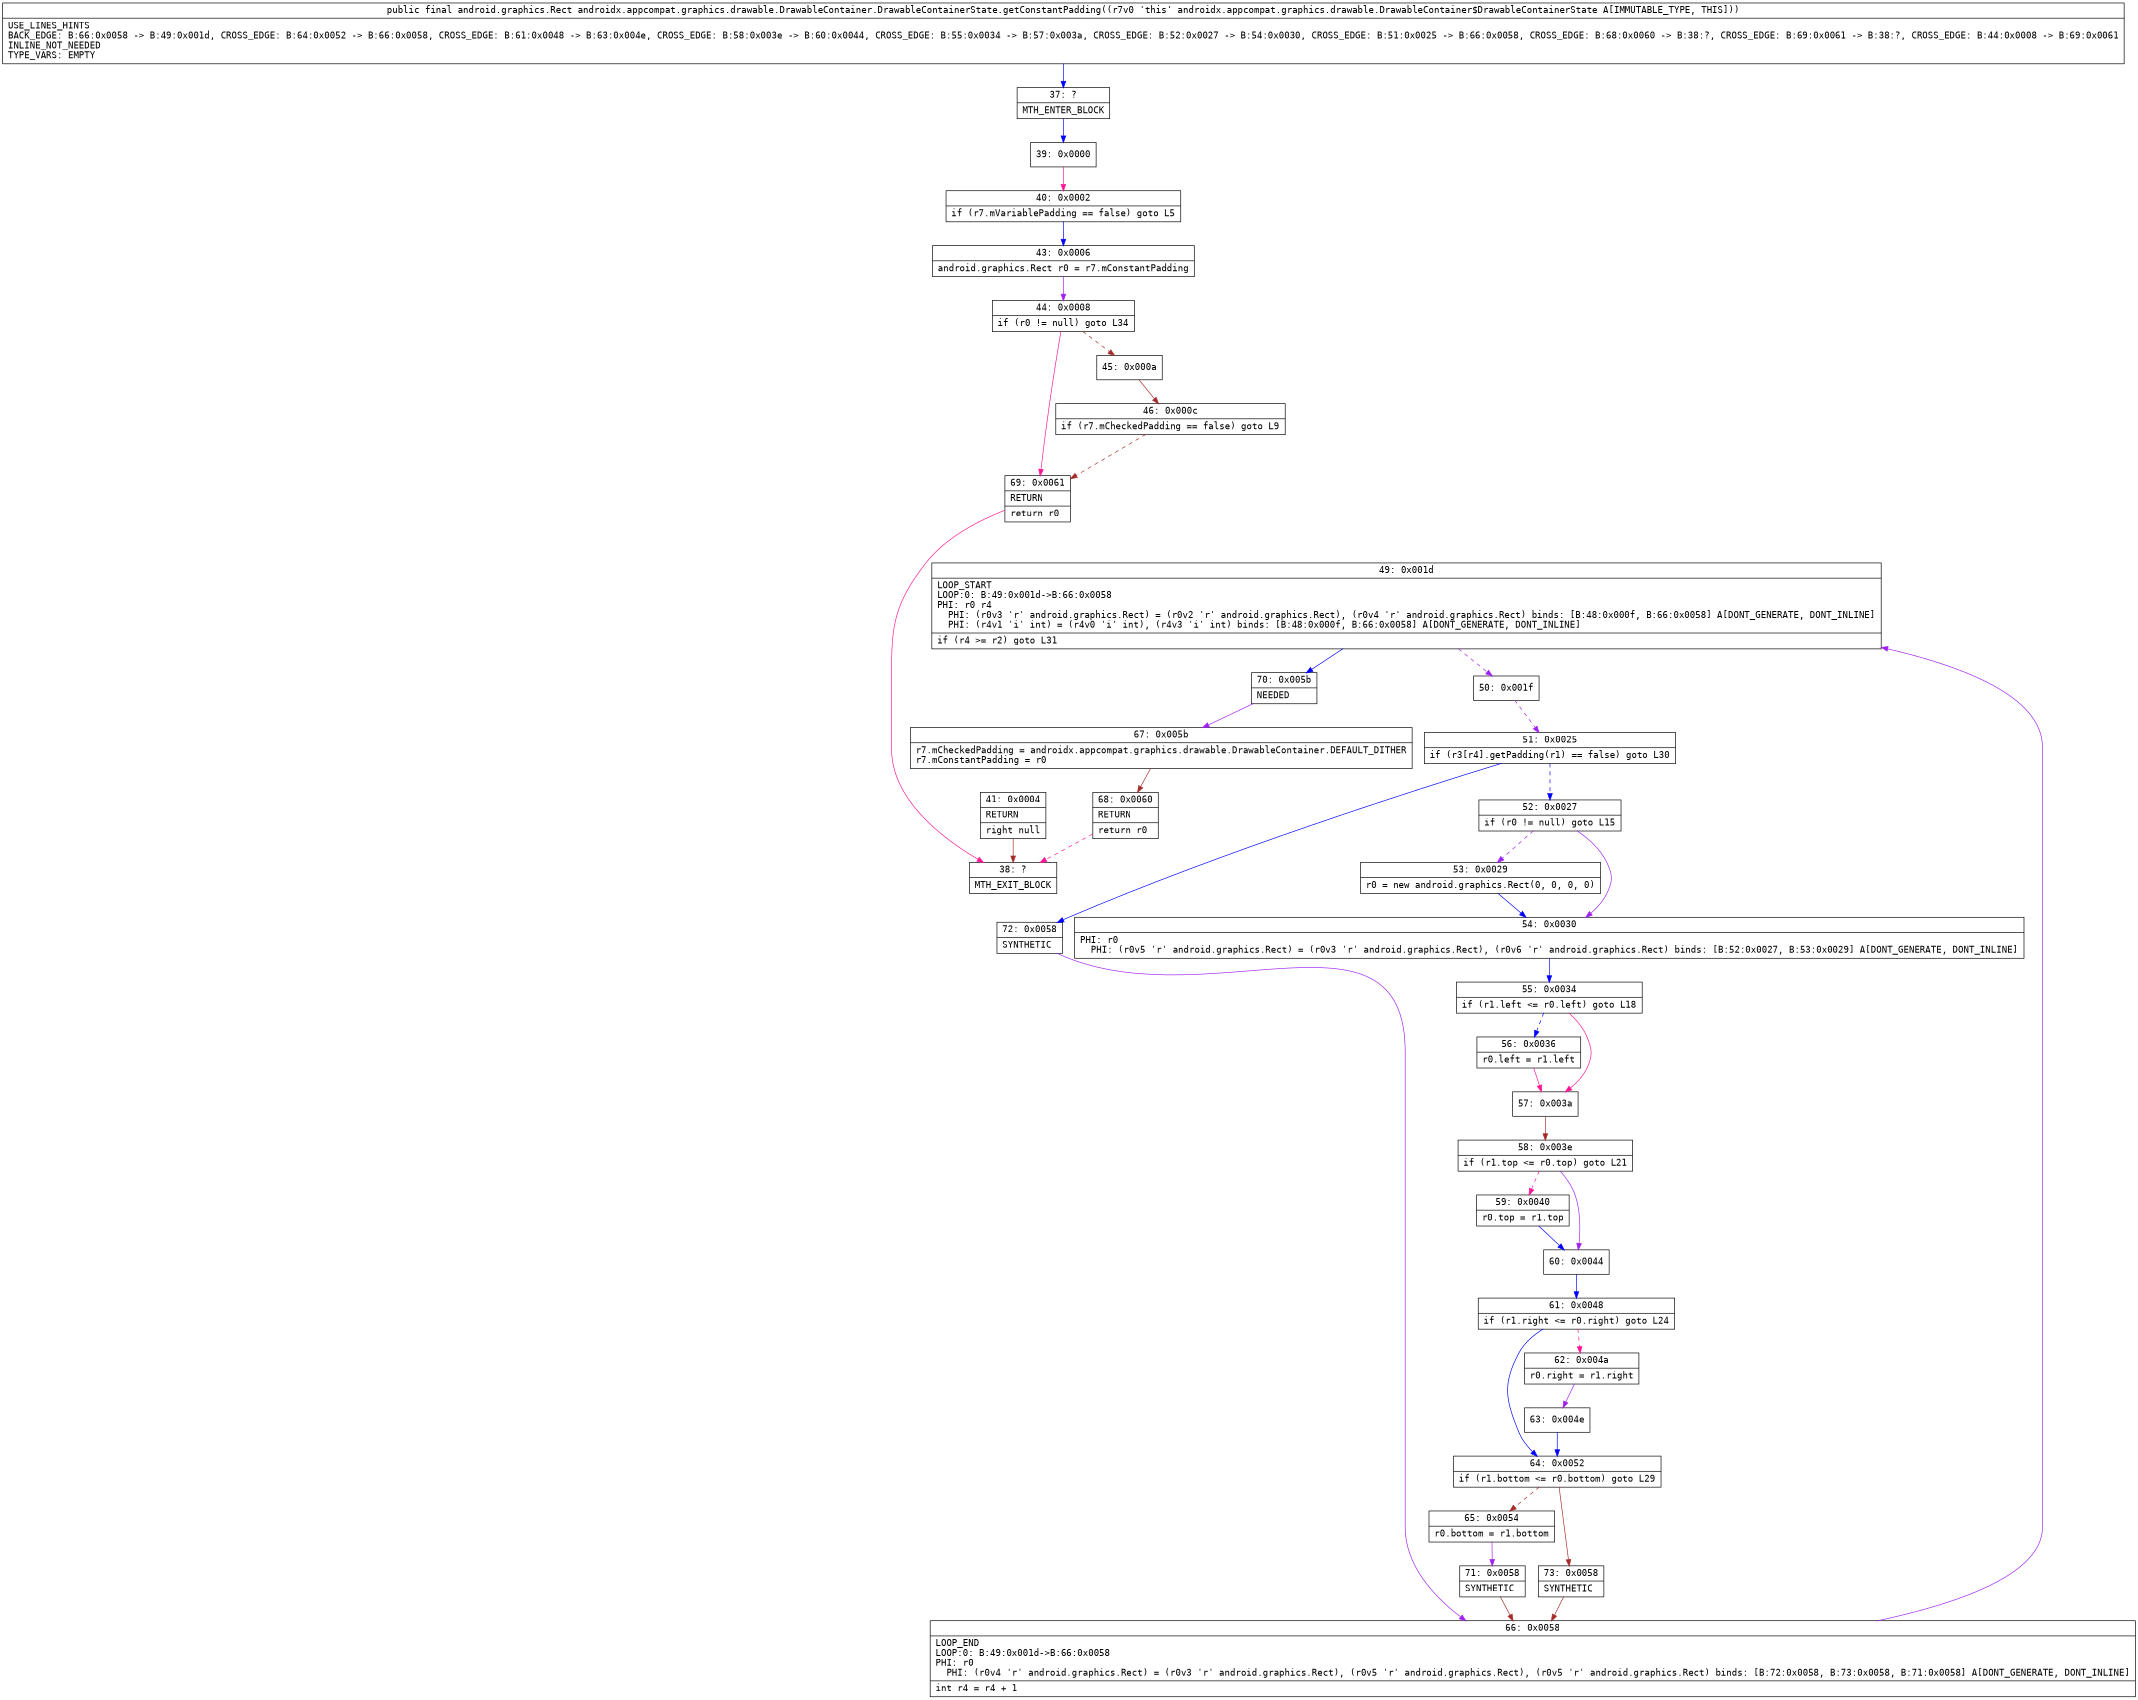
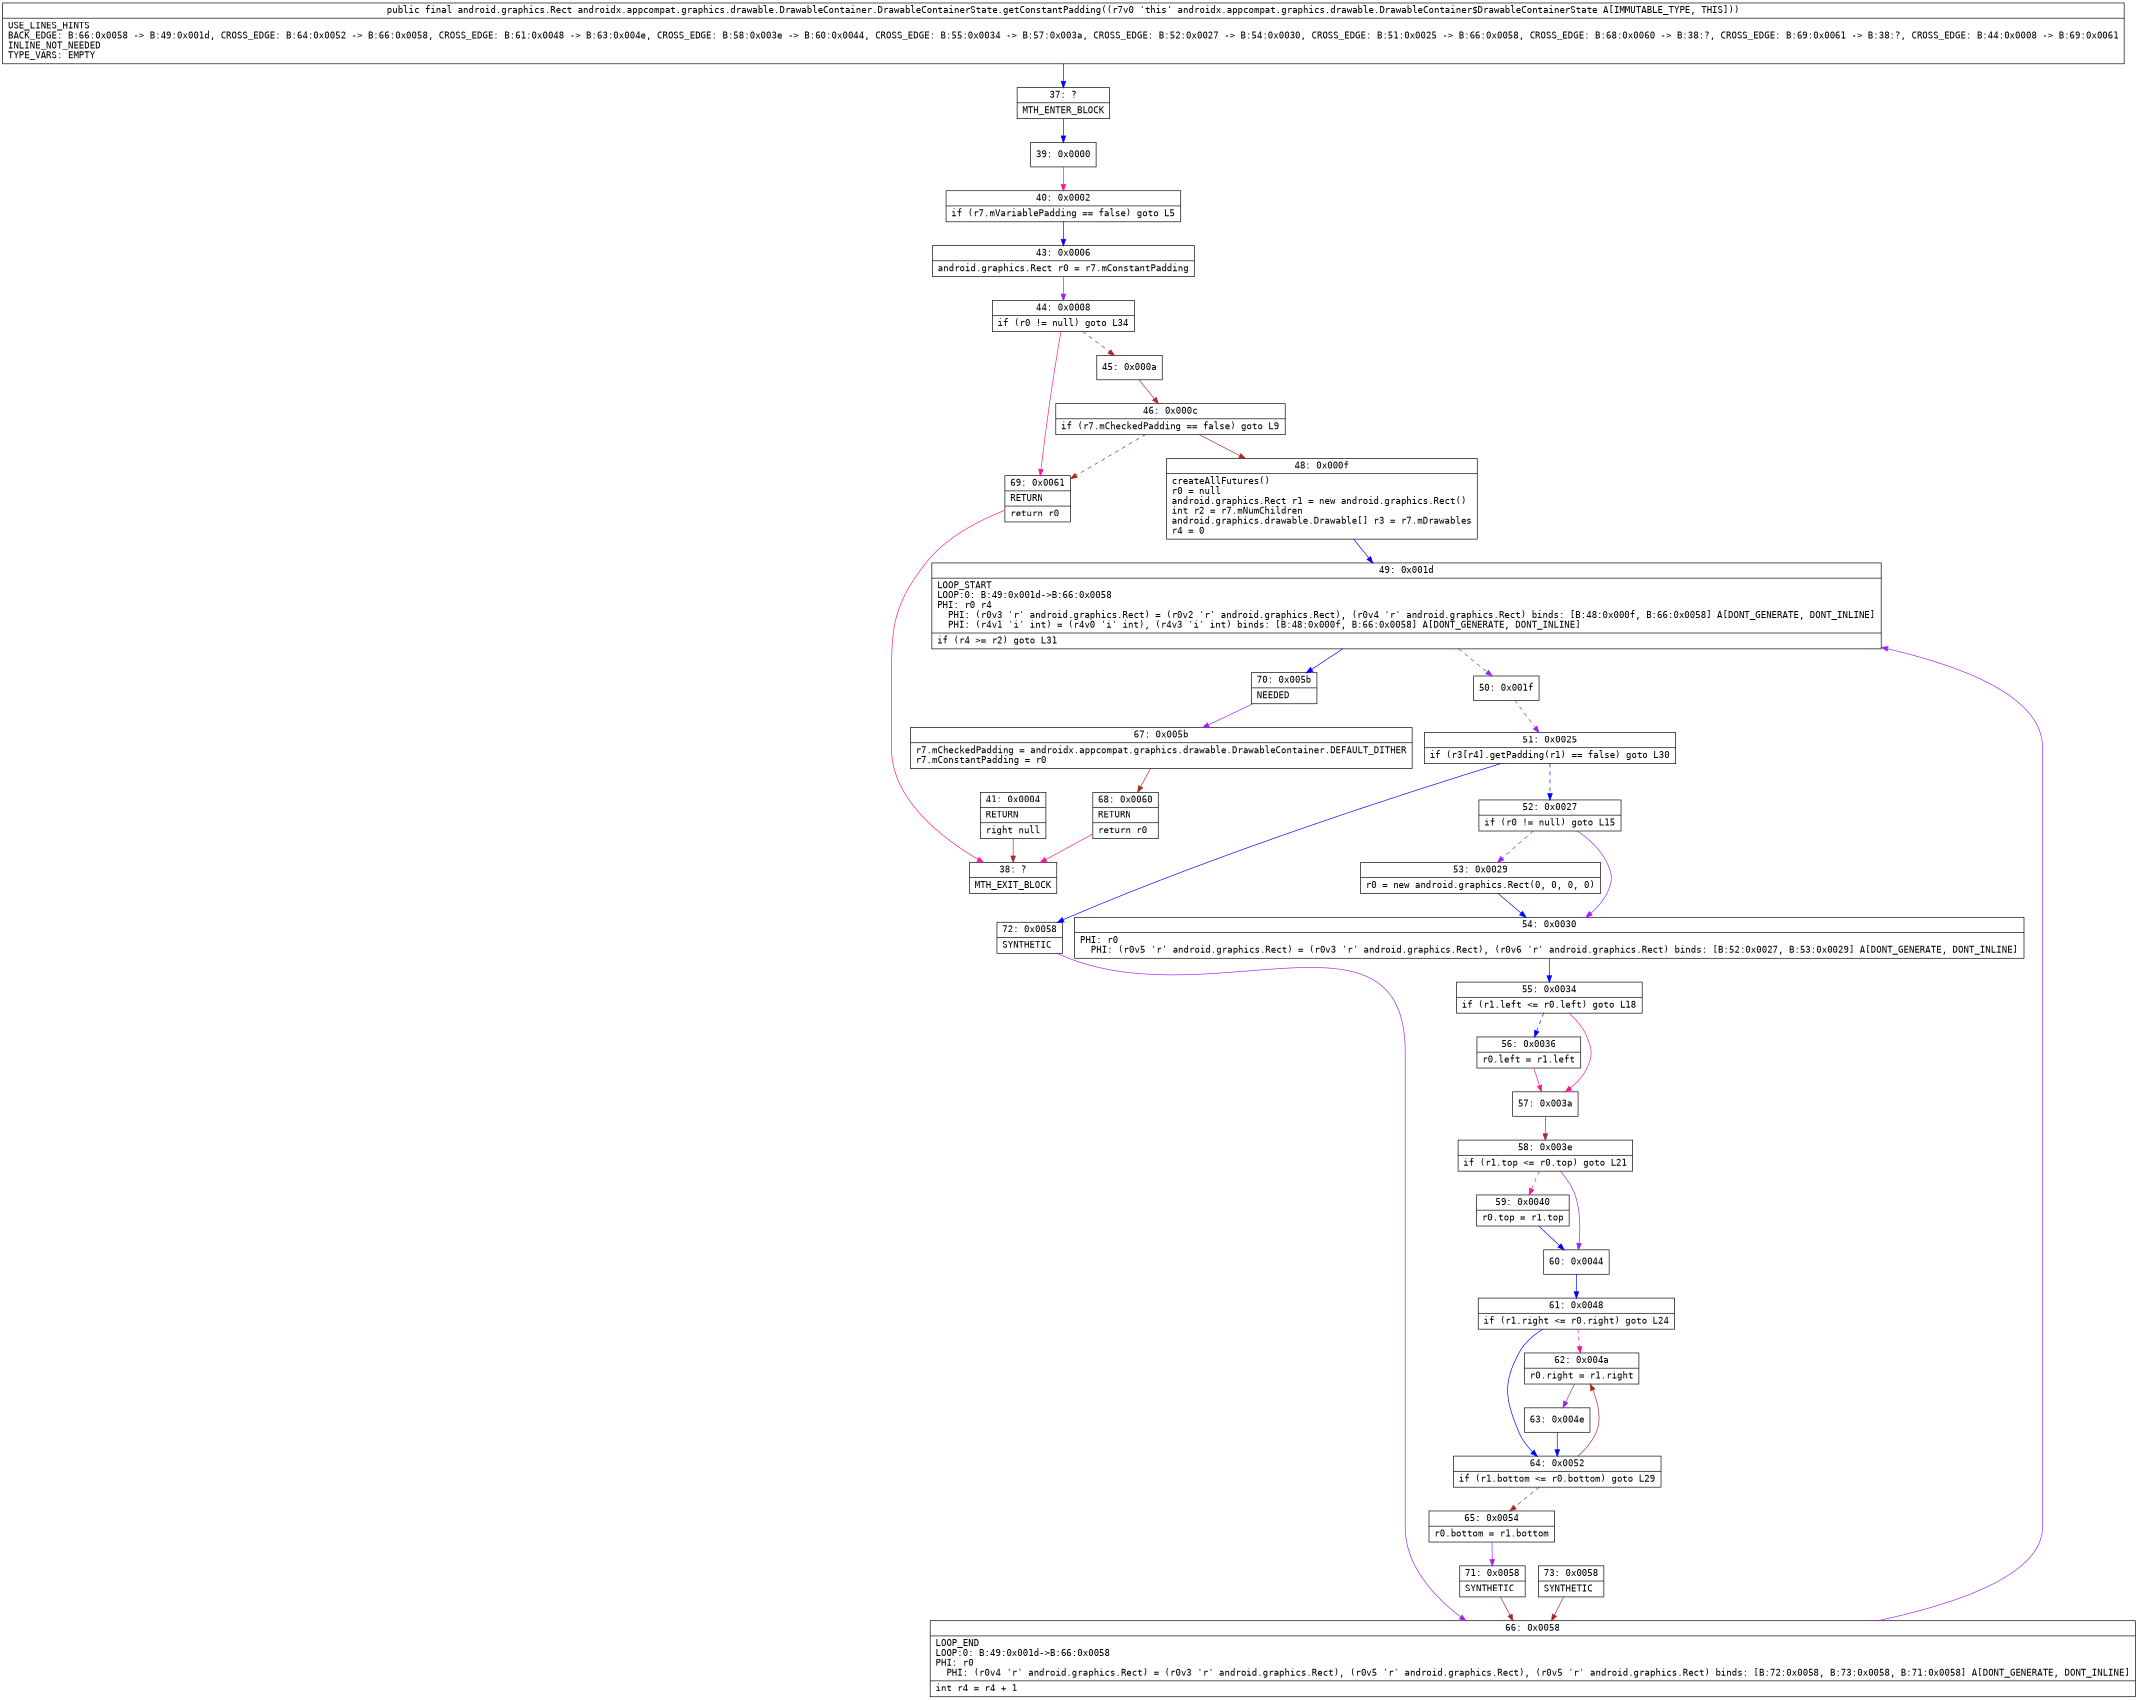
none -> (1322, 499)
(1069, 847) -> (1069, 847)
(1564, 1523) -> (1598, 1426)
